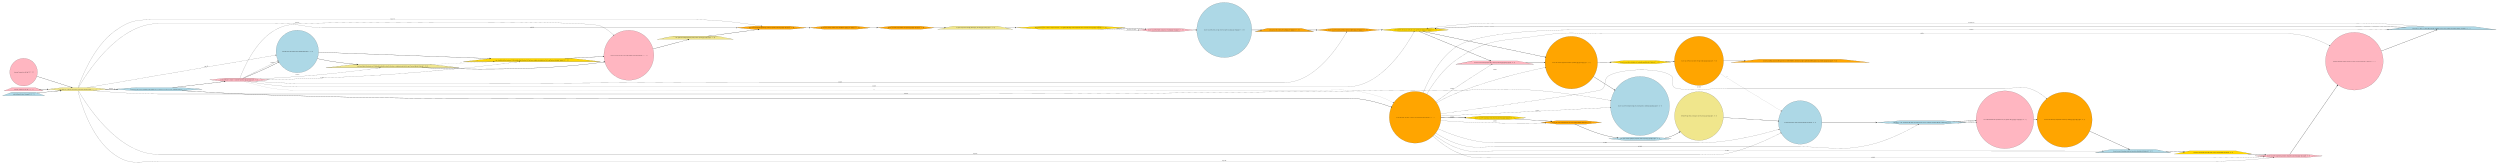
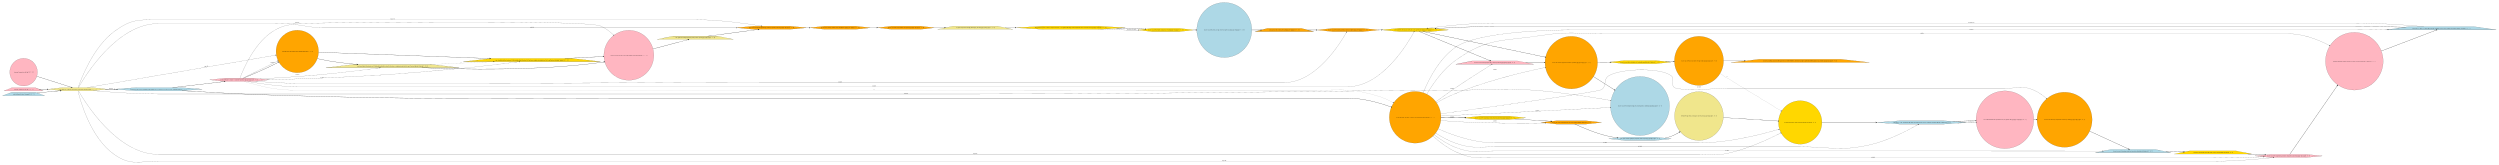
(1166, 30) -> (1166, 30)
(297, 51) -> (297, 51)
(1800, 122) -> (1800, 122)
